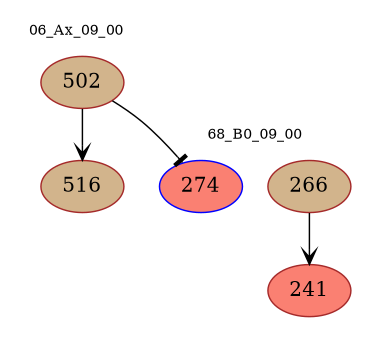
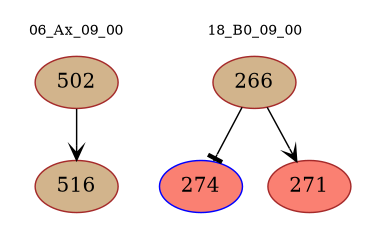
(157, 135) -> (230, 131)
(255, 135) -> (255, 31)
(309, 291) -> (309, 187)
